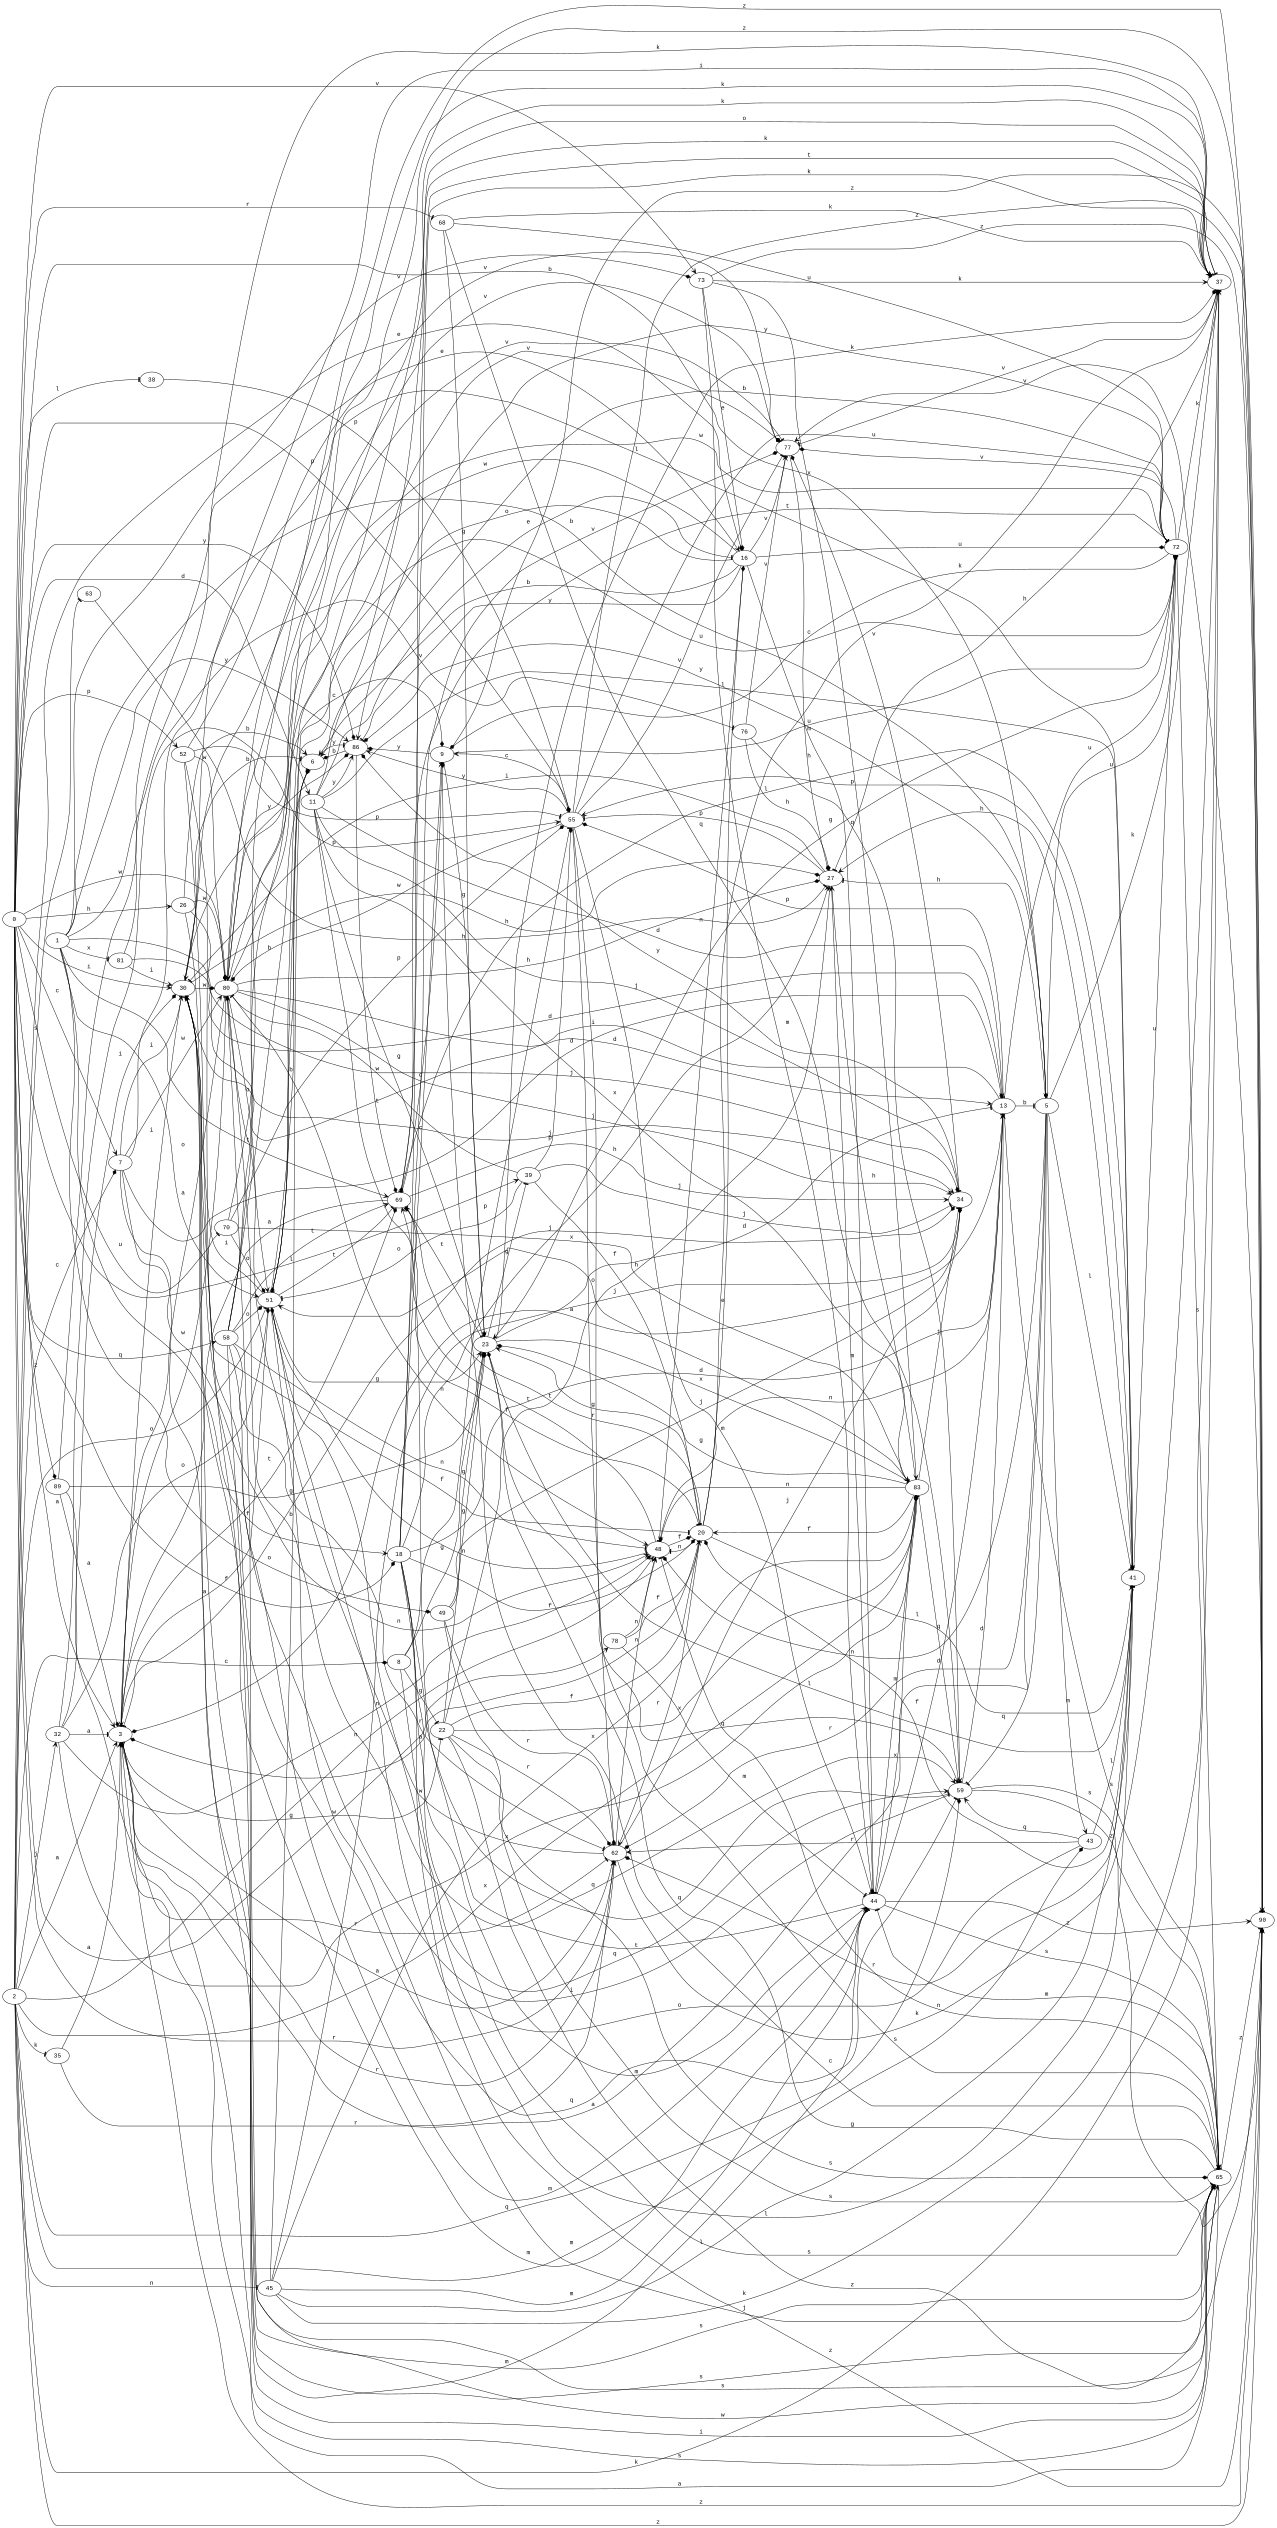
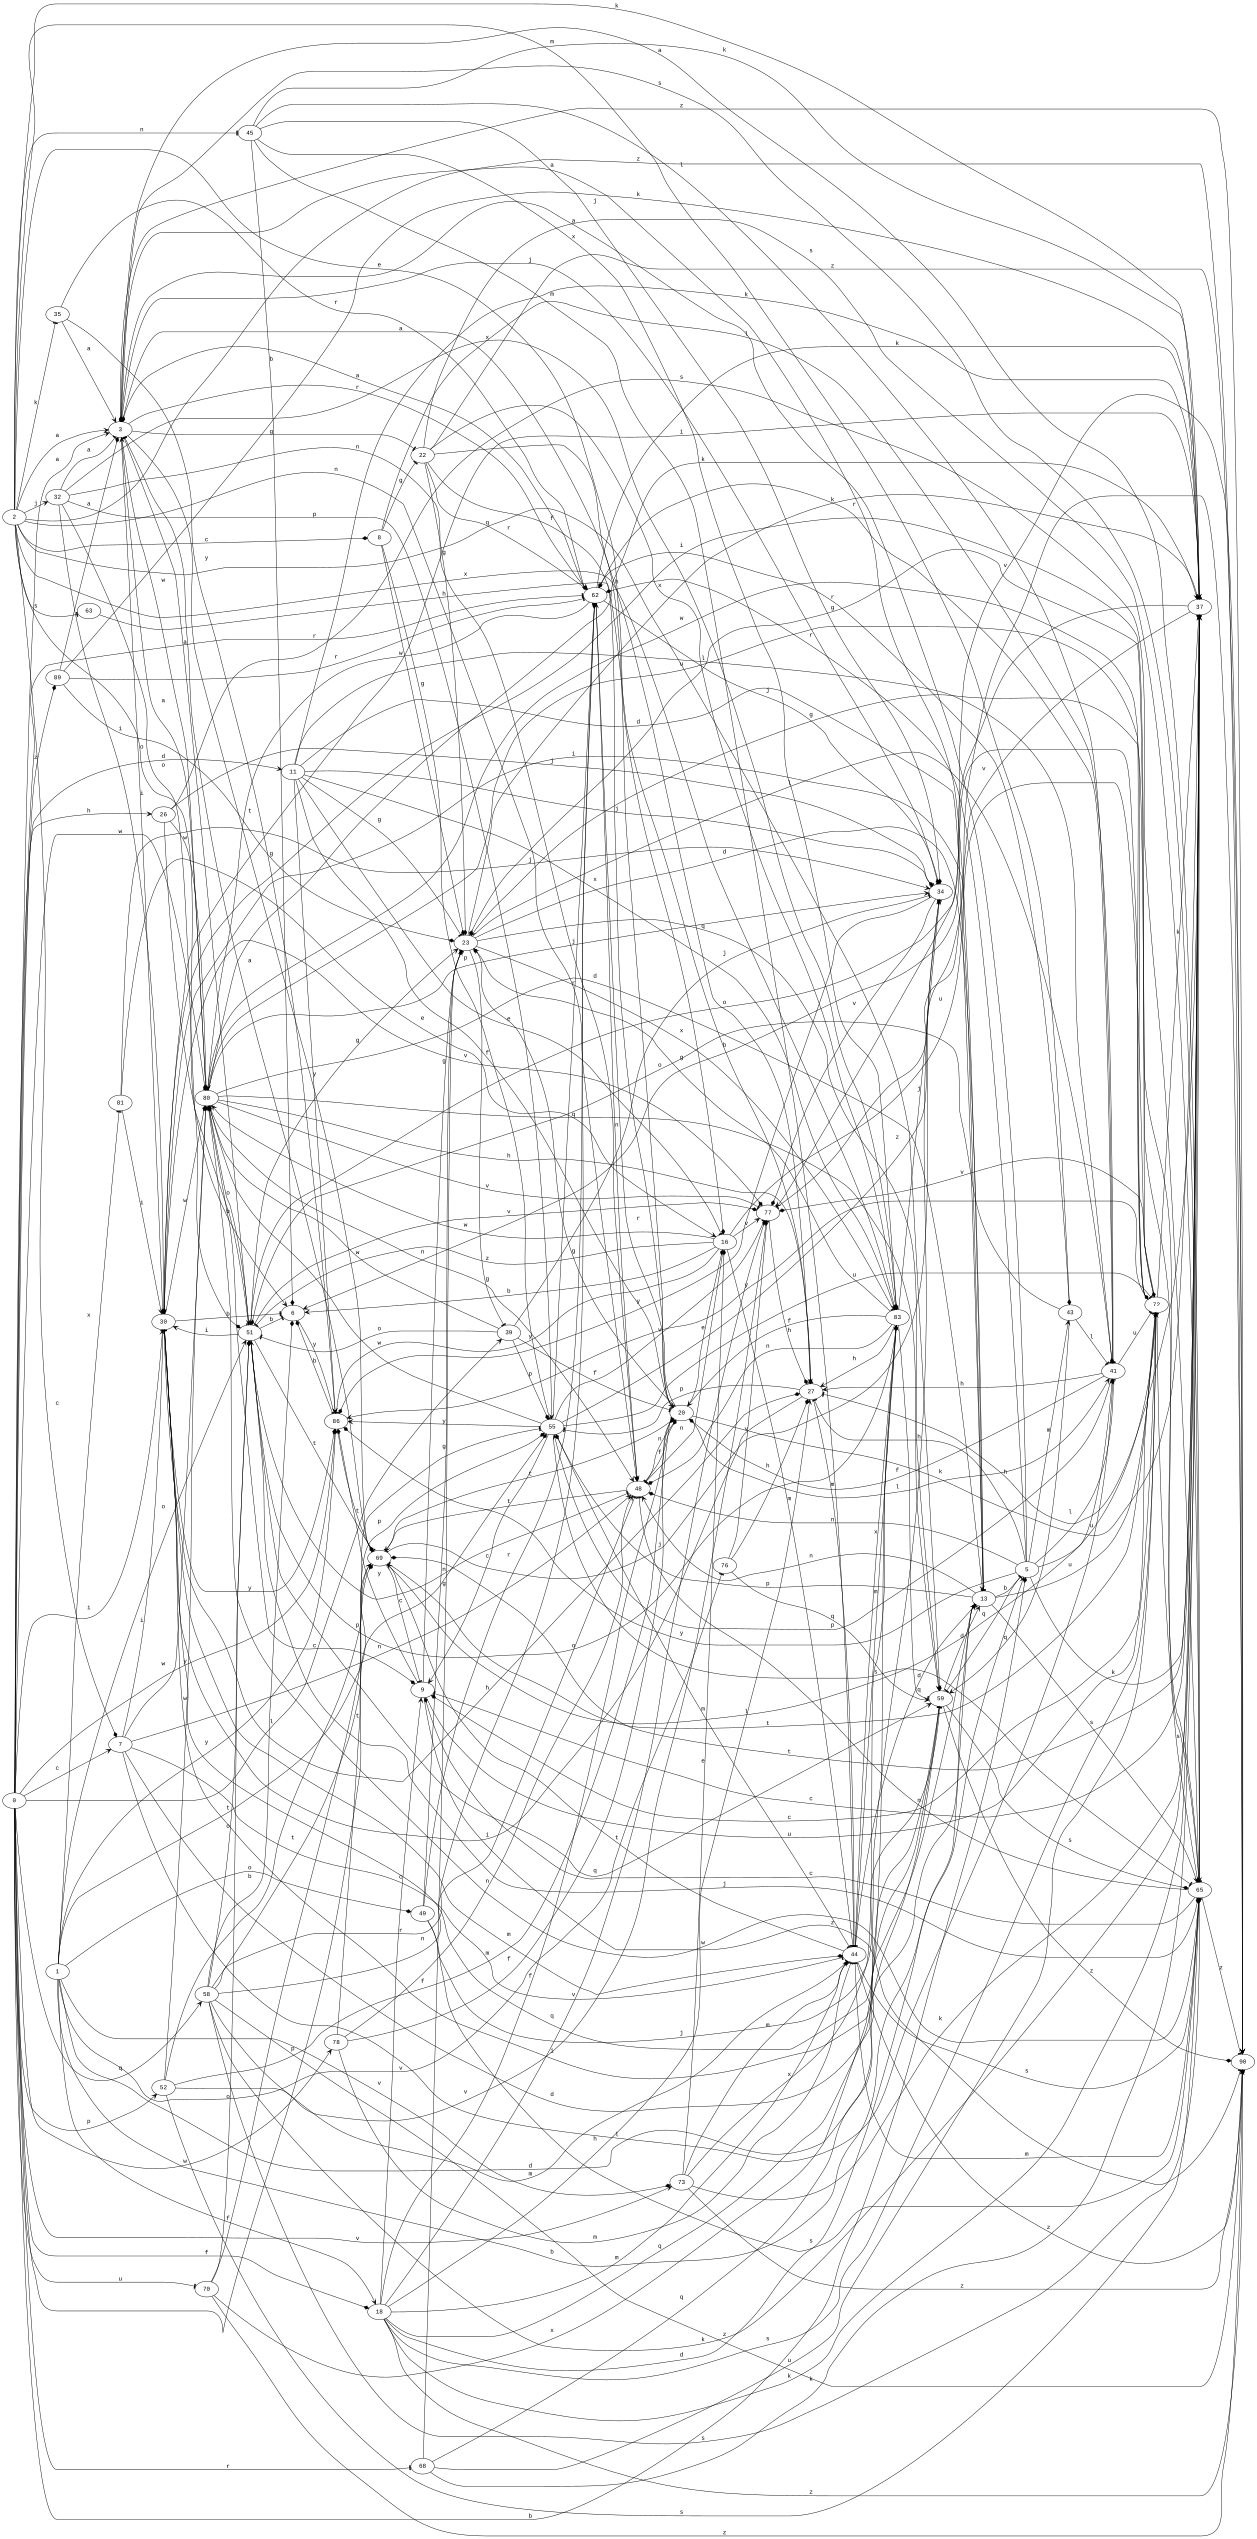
(414, 341) -> (804, 992)
(152, 380) -> none
(507, 511) -> (487, 1258)
none -> (259, 811)
(446, 1273) -> (357, 1755)
none -> (1155, 1744)
(616, 2168) -> (957, 2049)
